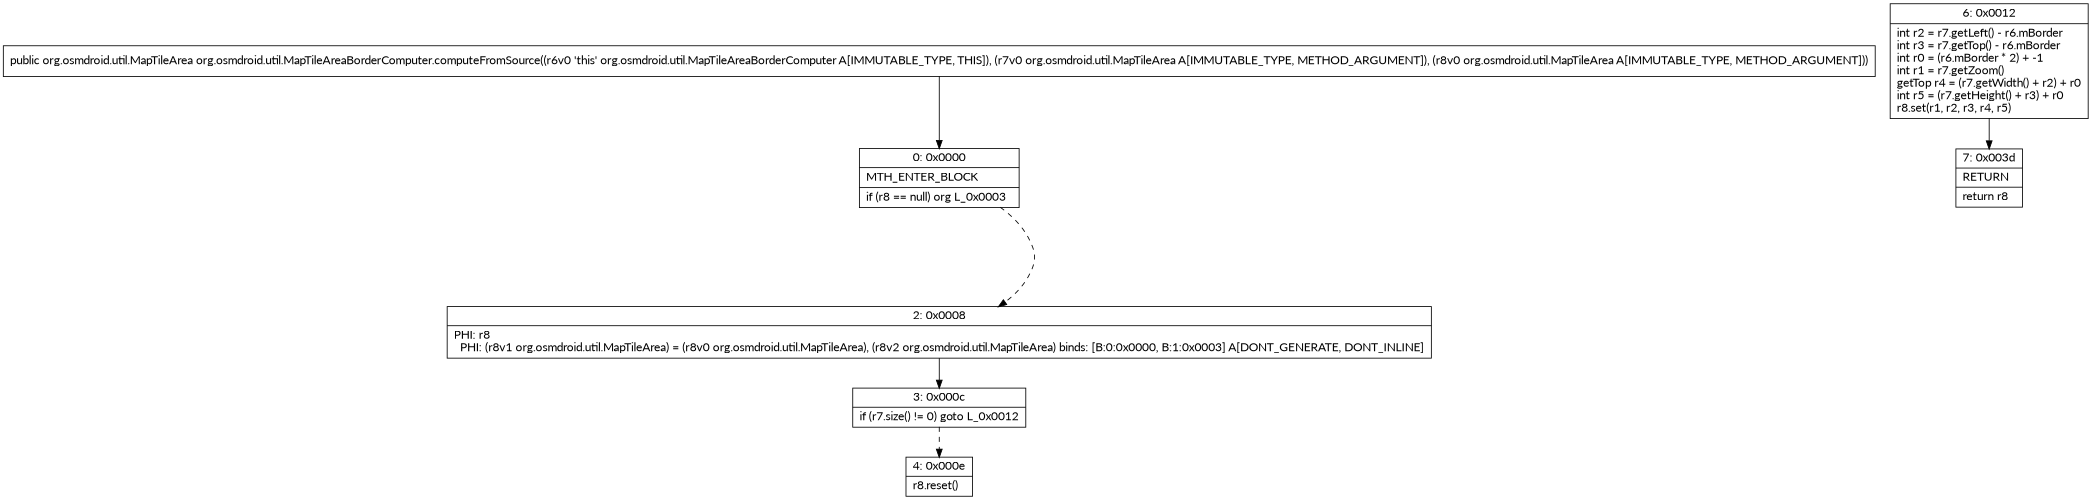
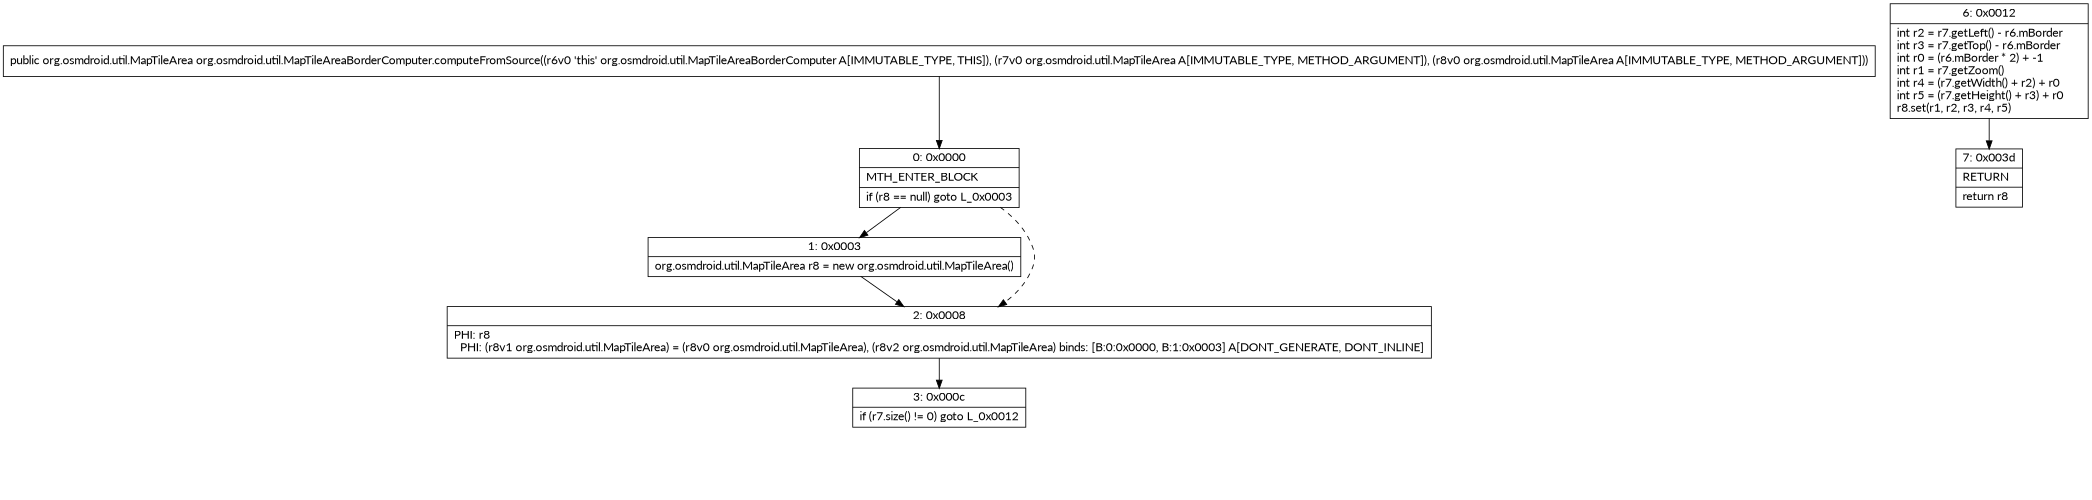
(1989, 83) -> (1978, 83)
(936, 197) -> (939, 197)
none -> (834, 257)
(939, 477) -> none
